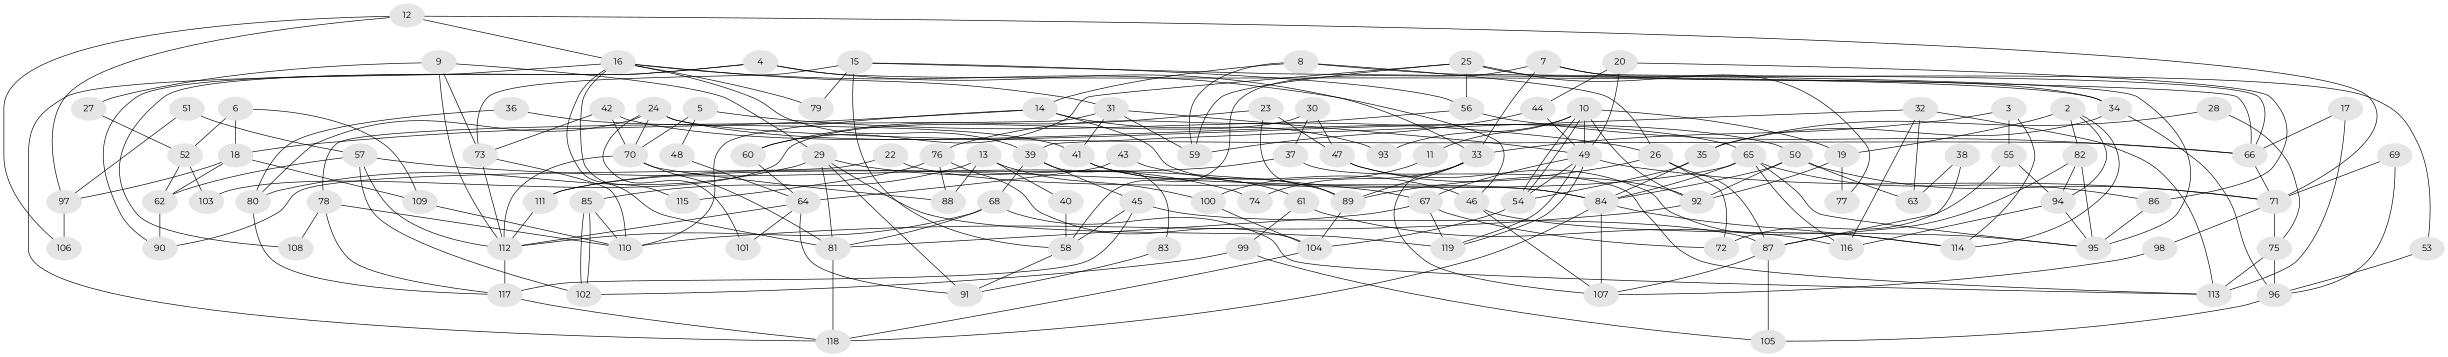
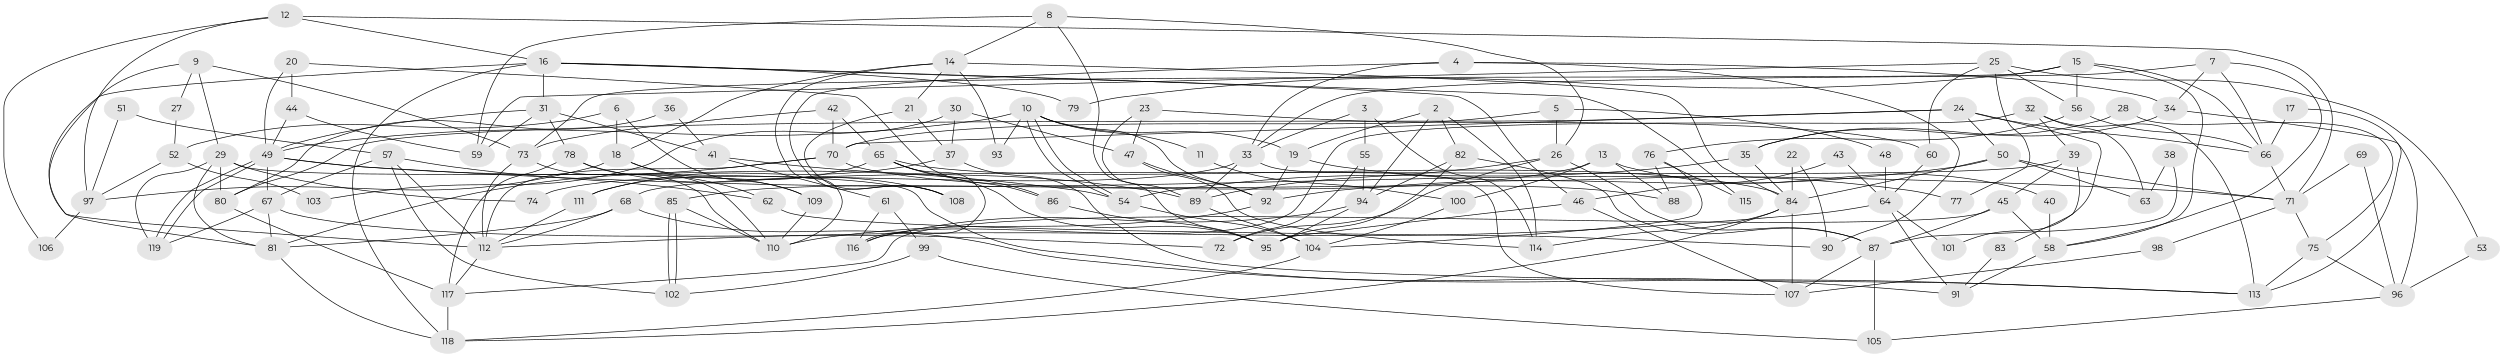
none -> (909, 109)
(775, 111) -> none
(170, 182) -> (131, 179)
